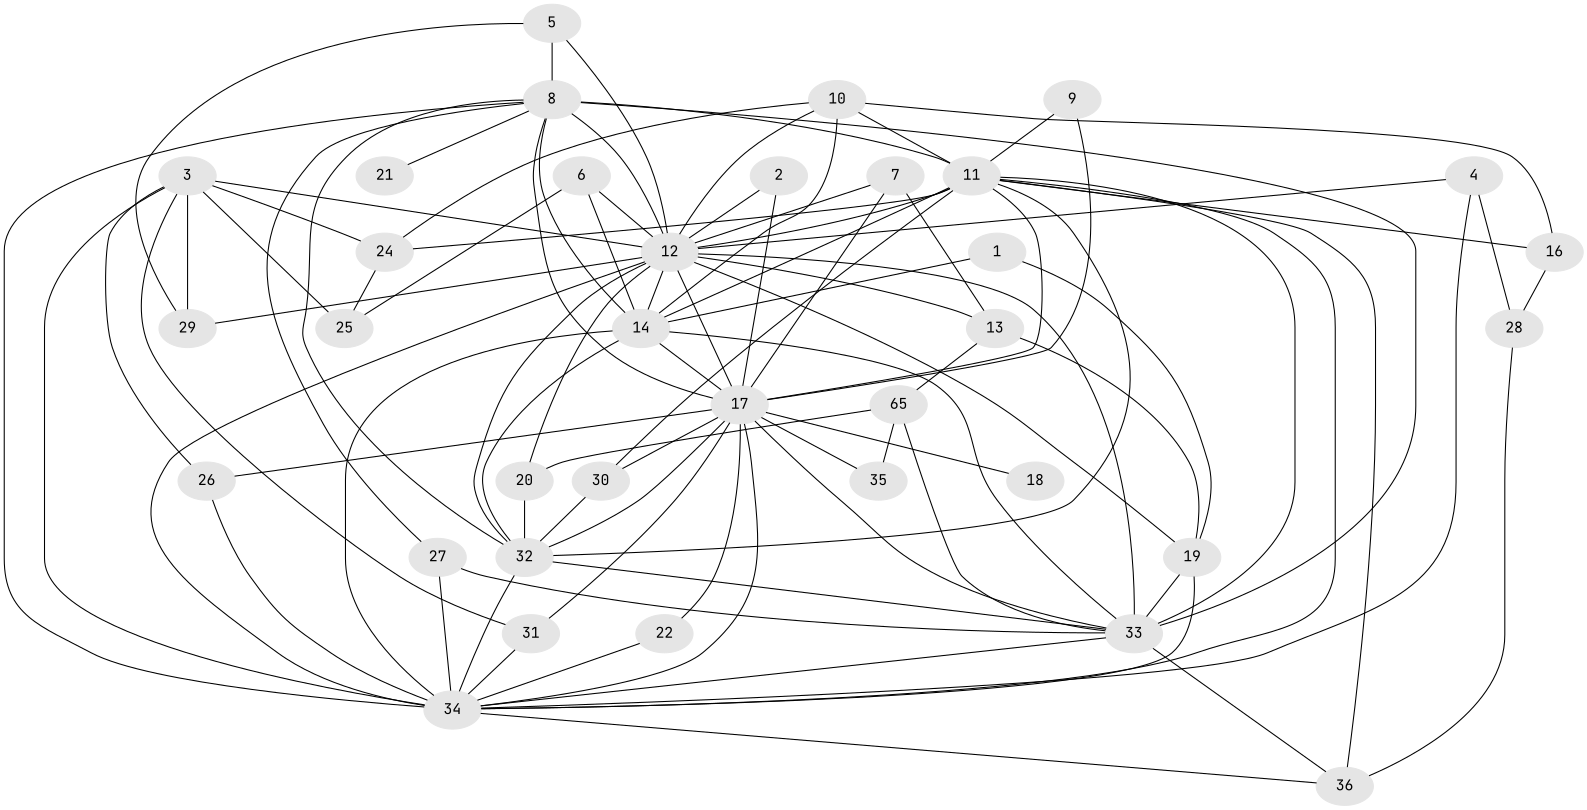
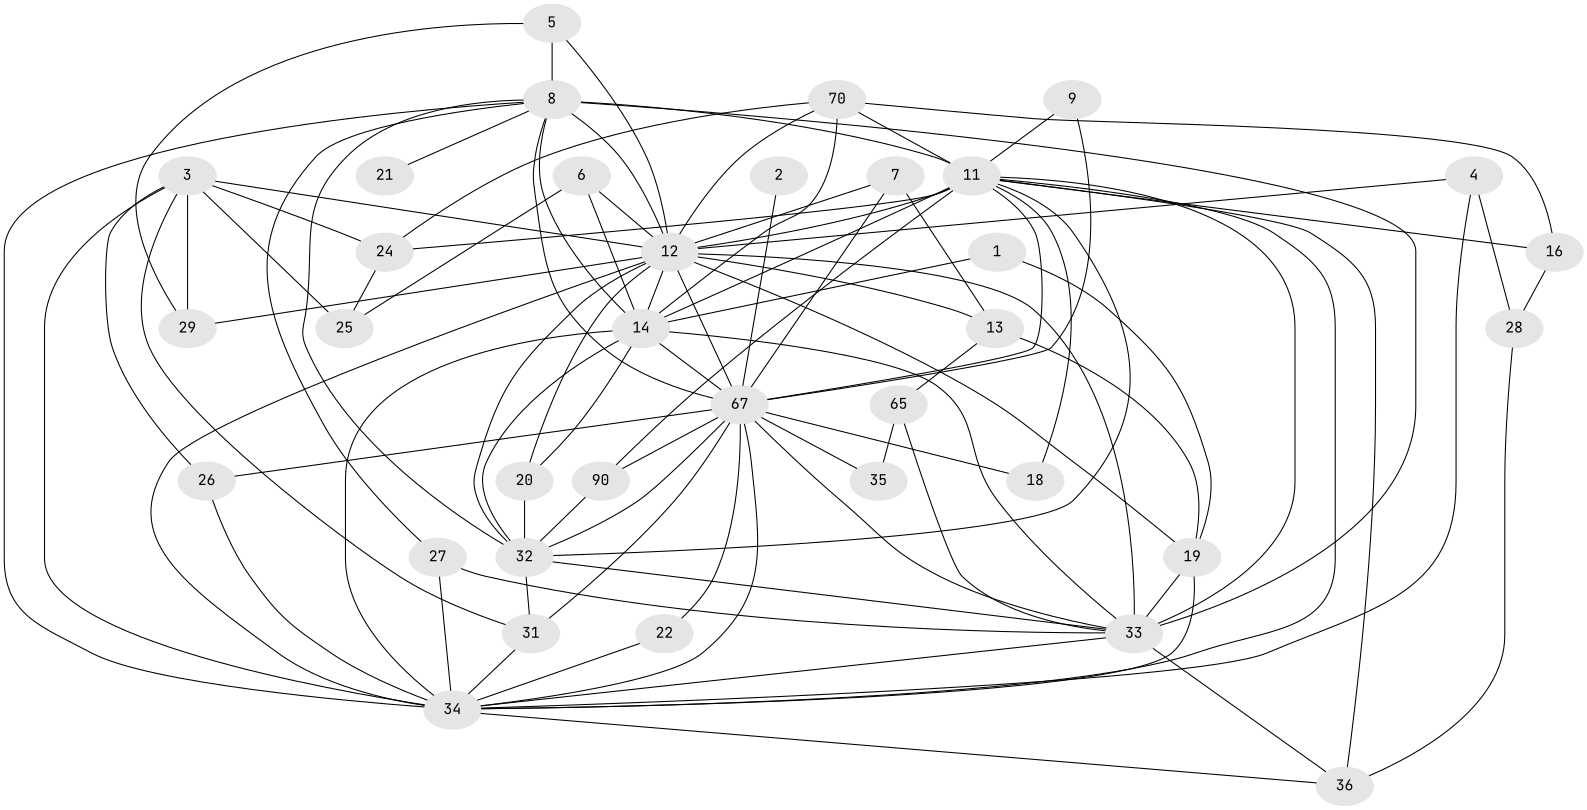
(837, 100) -> (837, 100)
(724, 214) -> none
none -> (1070, 295)
(740, 405) -> (740, 405)
(732, 432) -> (590, 409)
(601, 481) -> (601, 481)
(484, 632) -> (528, 596)
